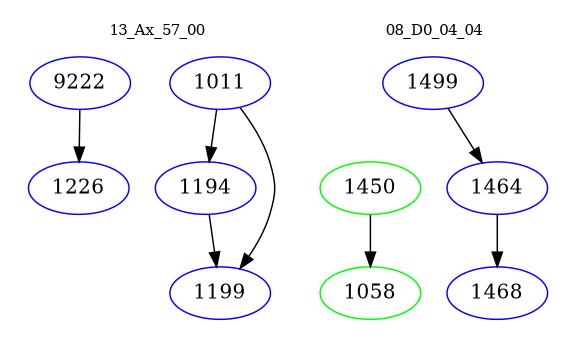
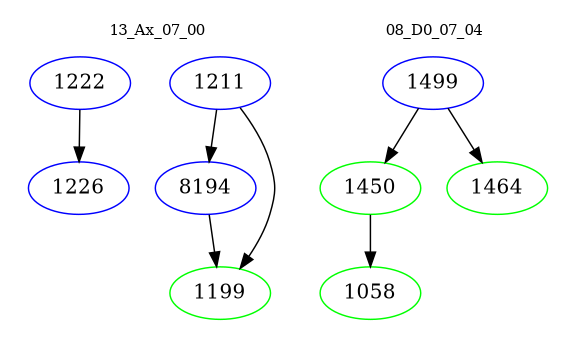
(158, 31) -> (158, 31)
(435, 31) -> (435, 31)
(80, 83) -> (80, 83)
(220, 83) -> (220, 83)
none -> (406, 129)
(206, 188) -> (206, 188)
(497, 188) -> (497, 188)
(220, 293) -> (220, 293)
(497, 293) -> none
